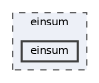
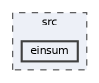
(50, 23) -> (50, 23)
